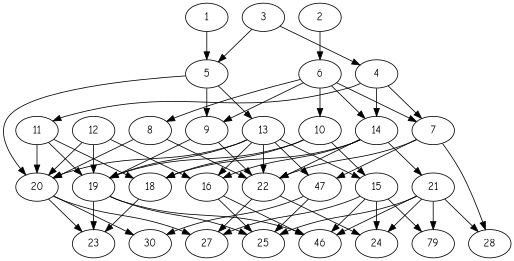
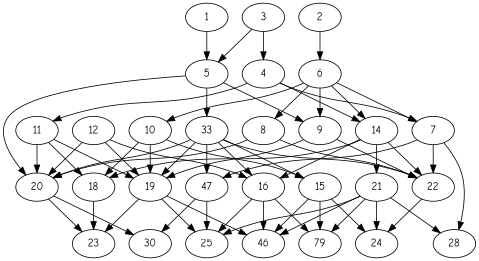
(263, 130) -> (207, 130)
none -> (287, 211)
(207, 244) -> none
